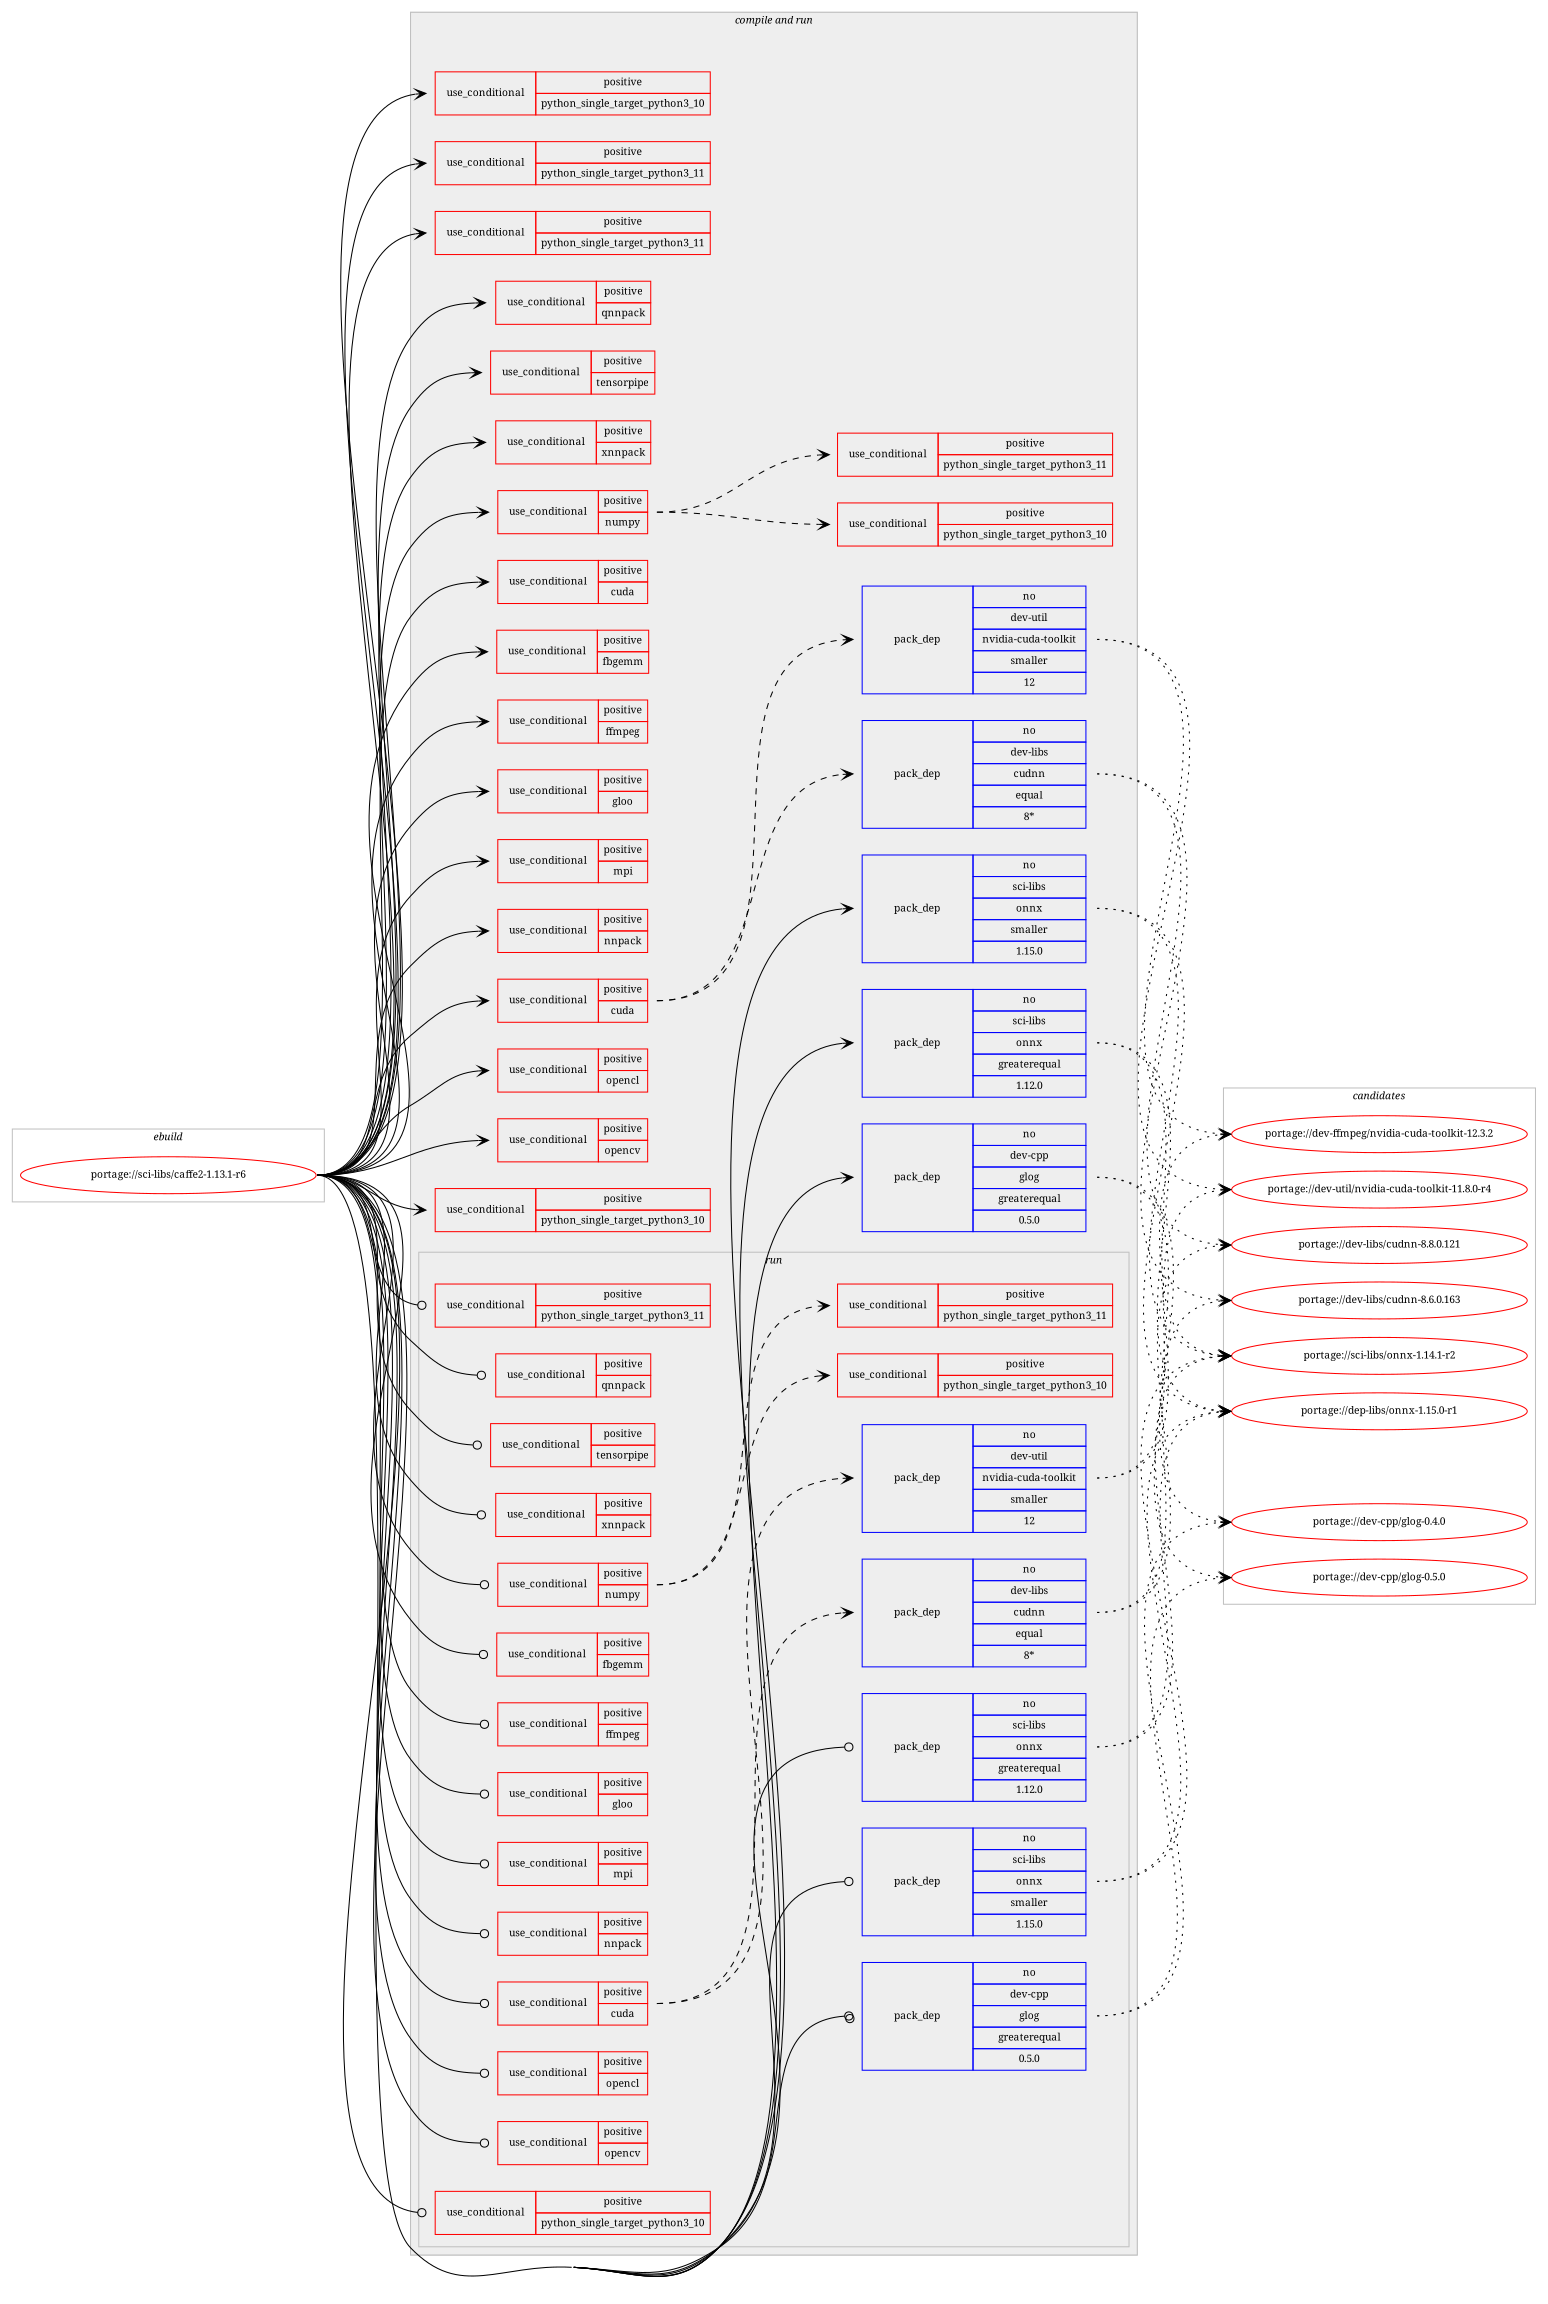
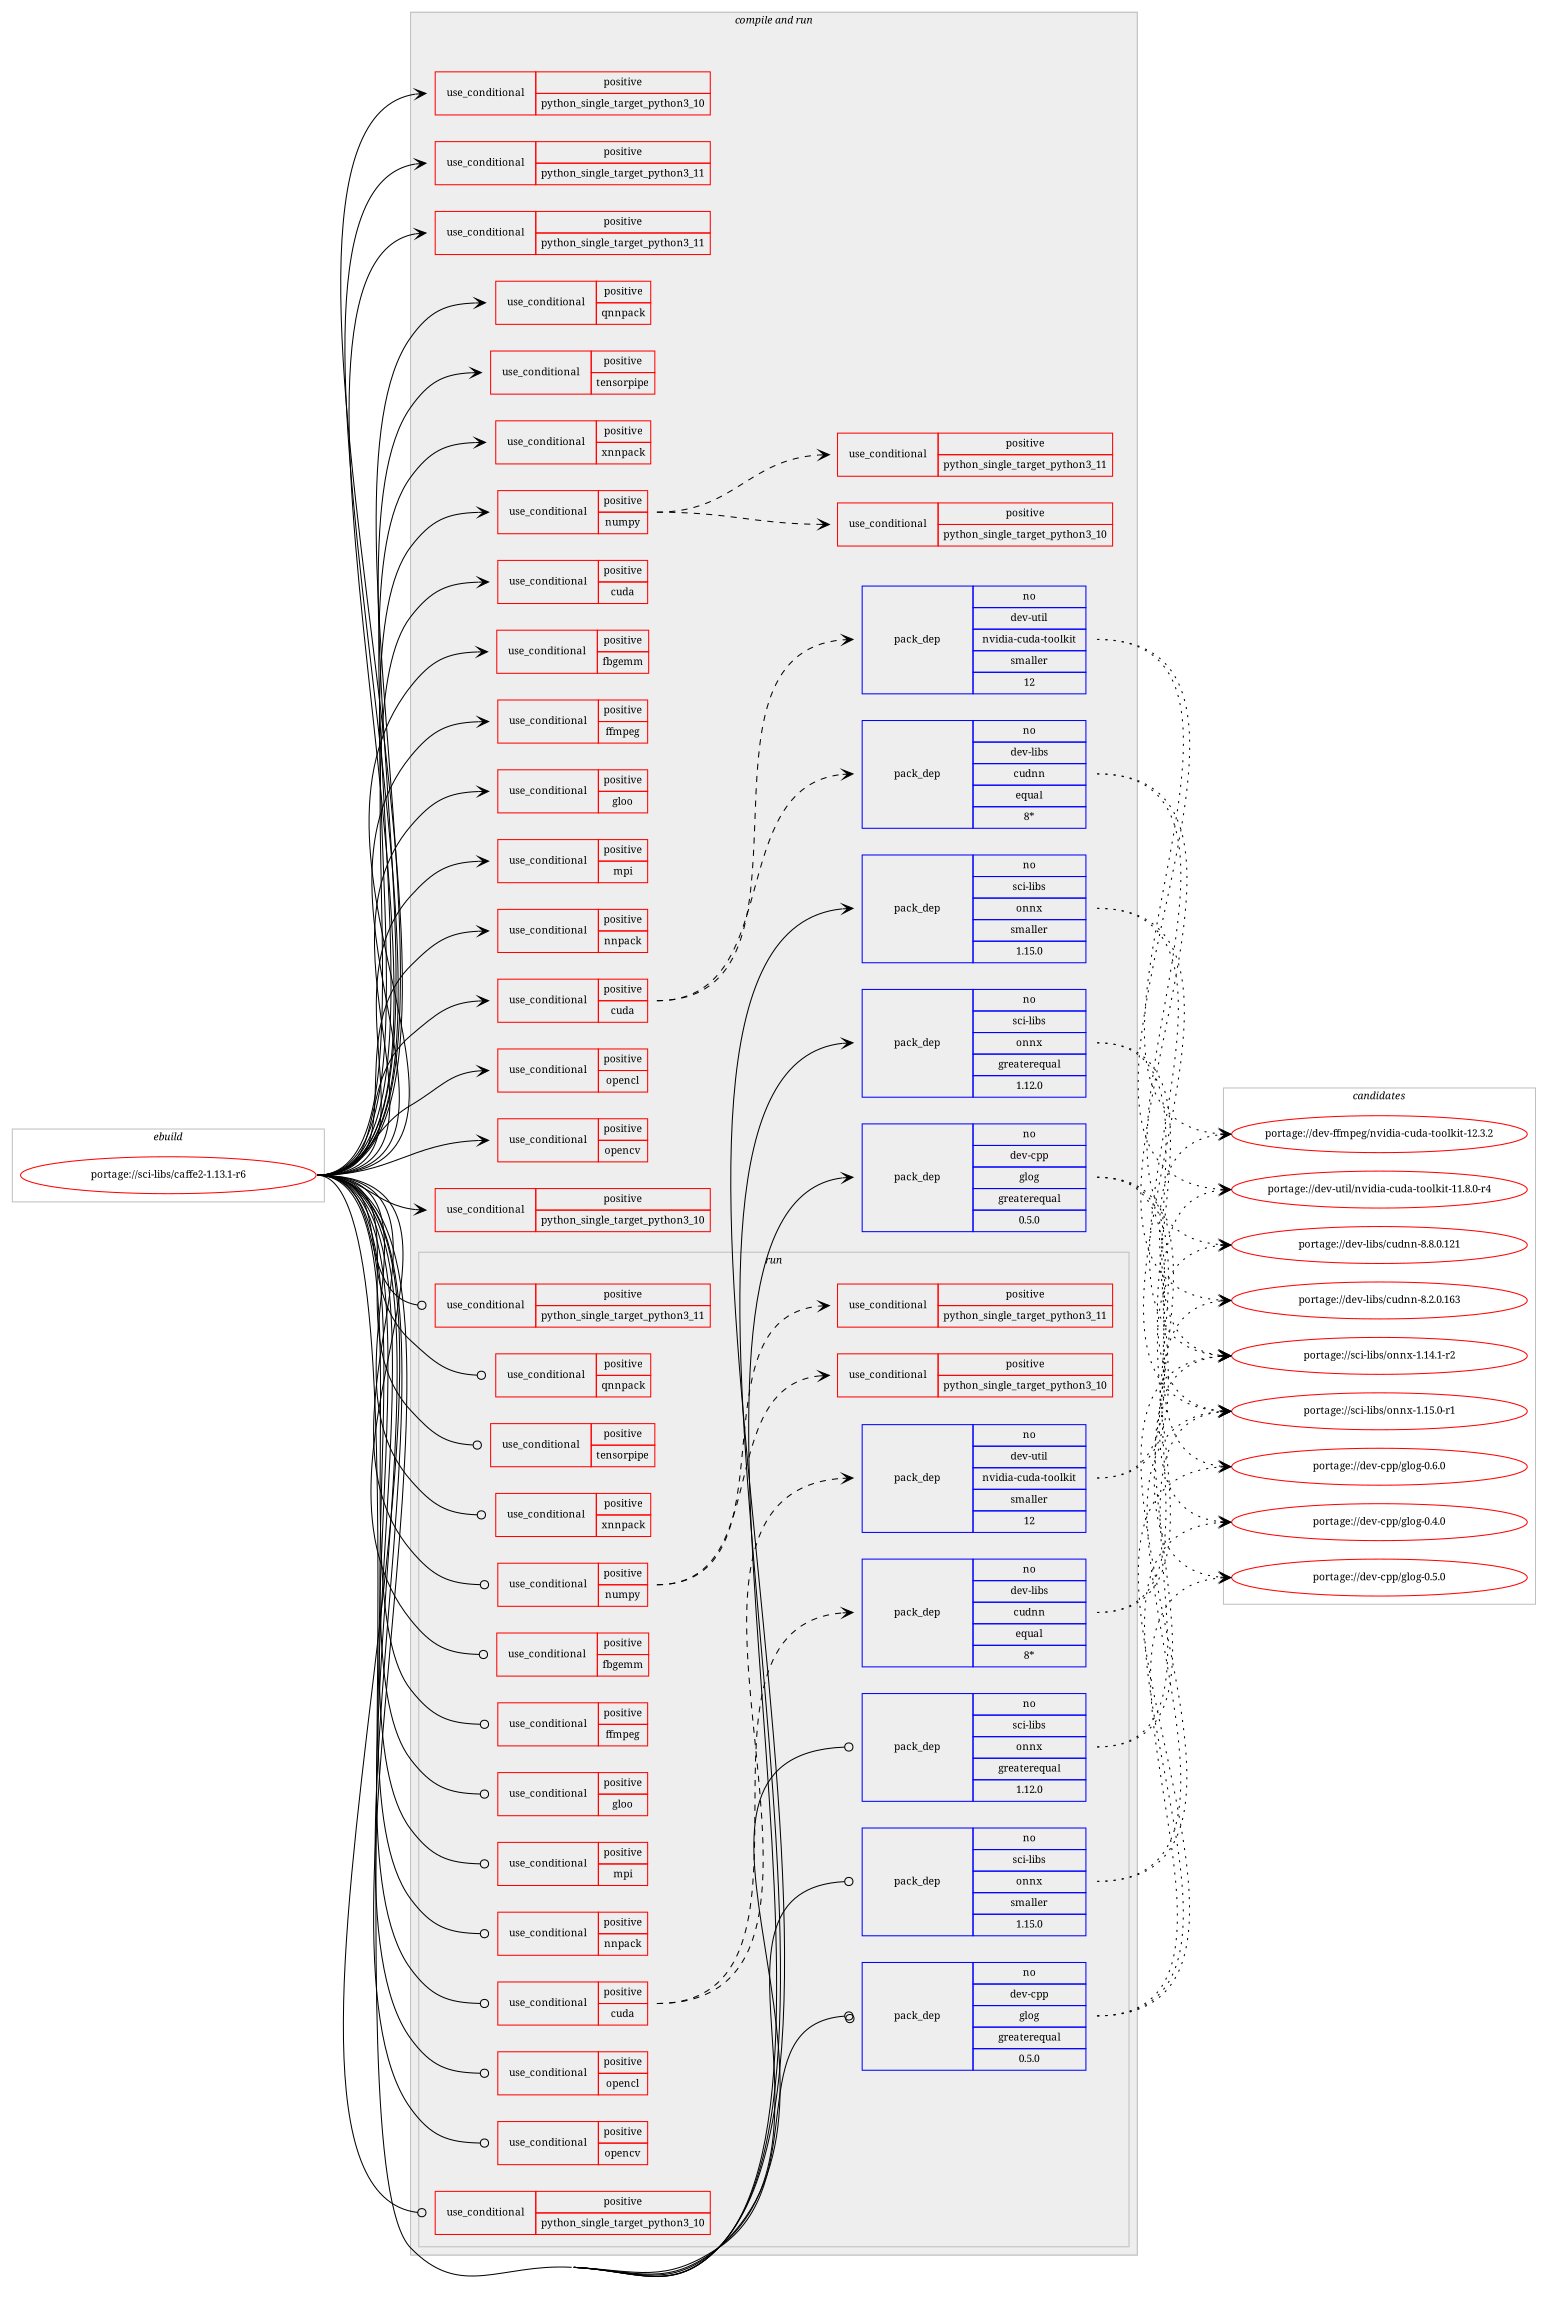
(1379, 1300) -> (1379, 1300)
(1379, 1411) -> (1379, 1411)
none -> (1379, 1467)
